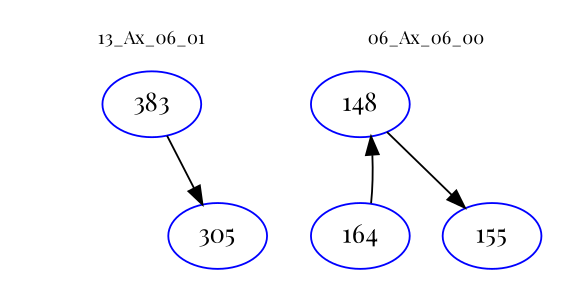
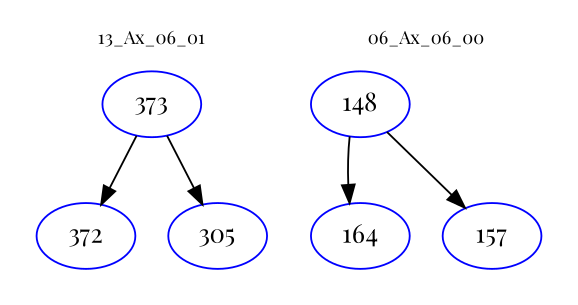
(152, 104) -> (152, 104)
(373, 179) -> (348, 161)
none -> (86, 236)
(492, 236) -> (492, 236)
